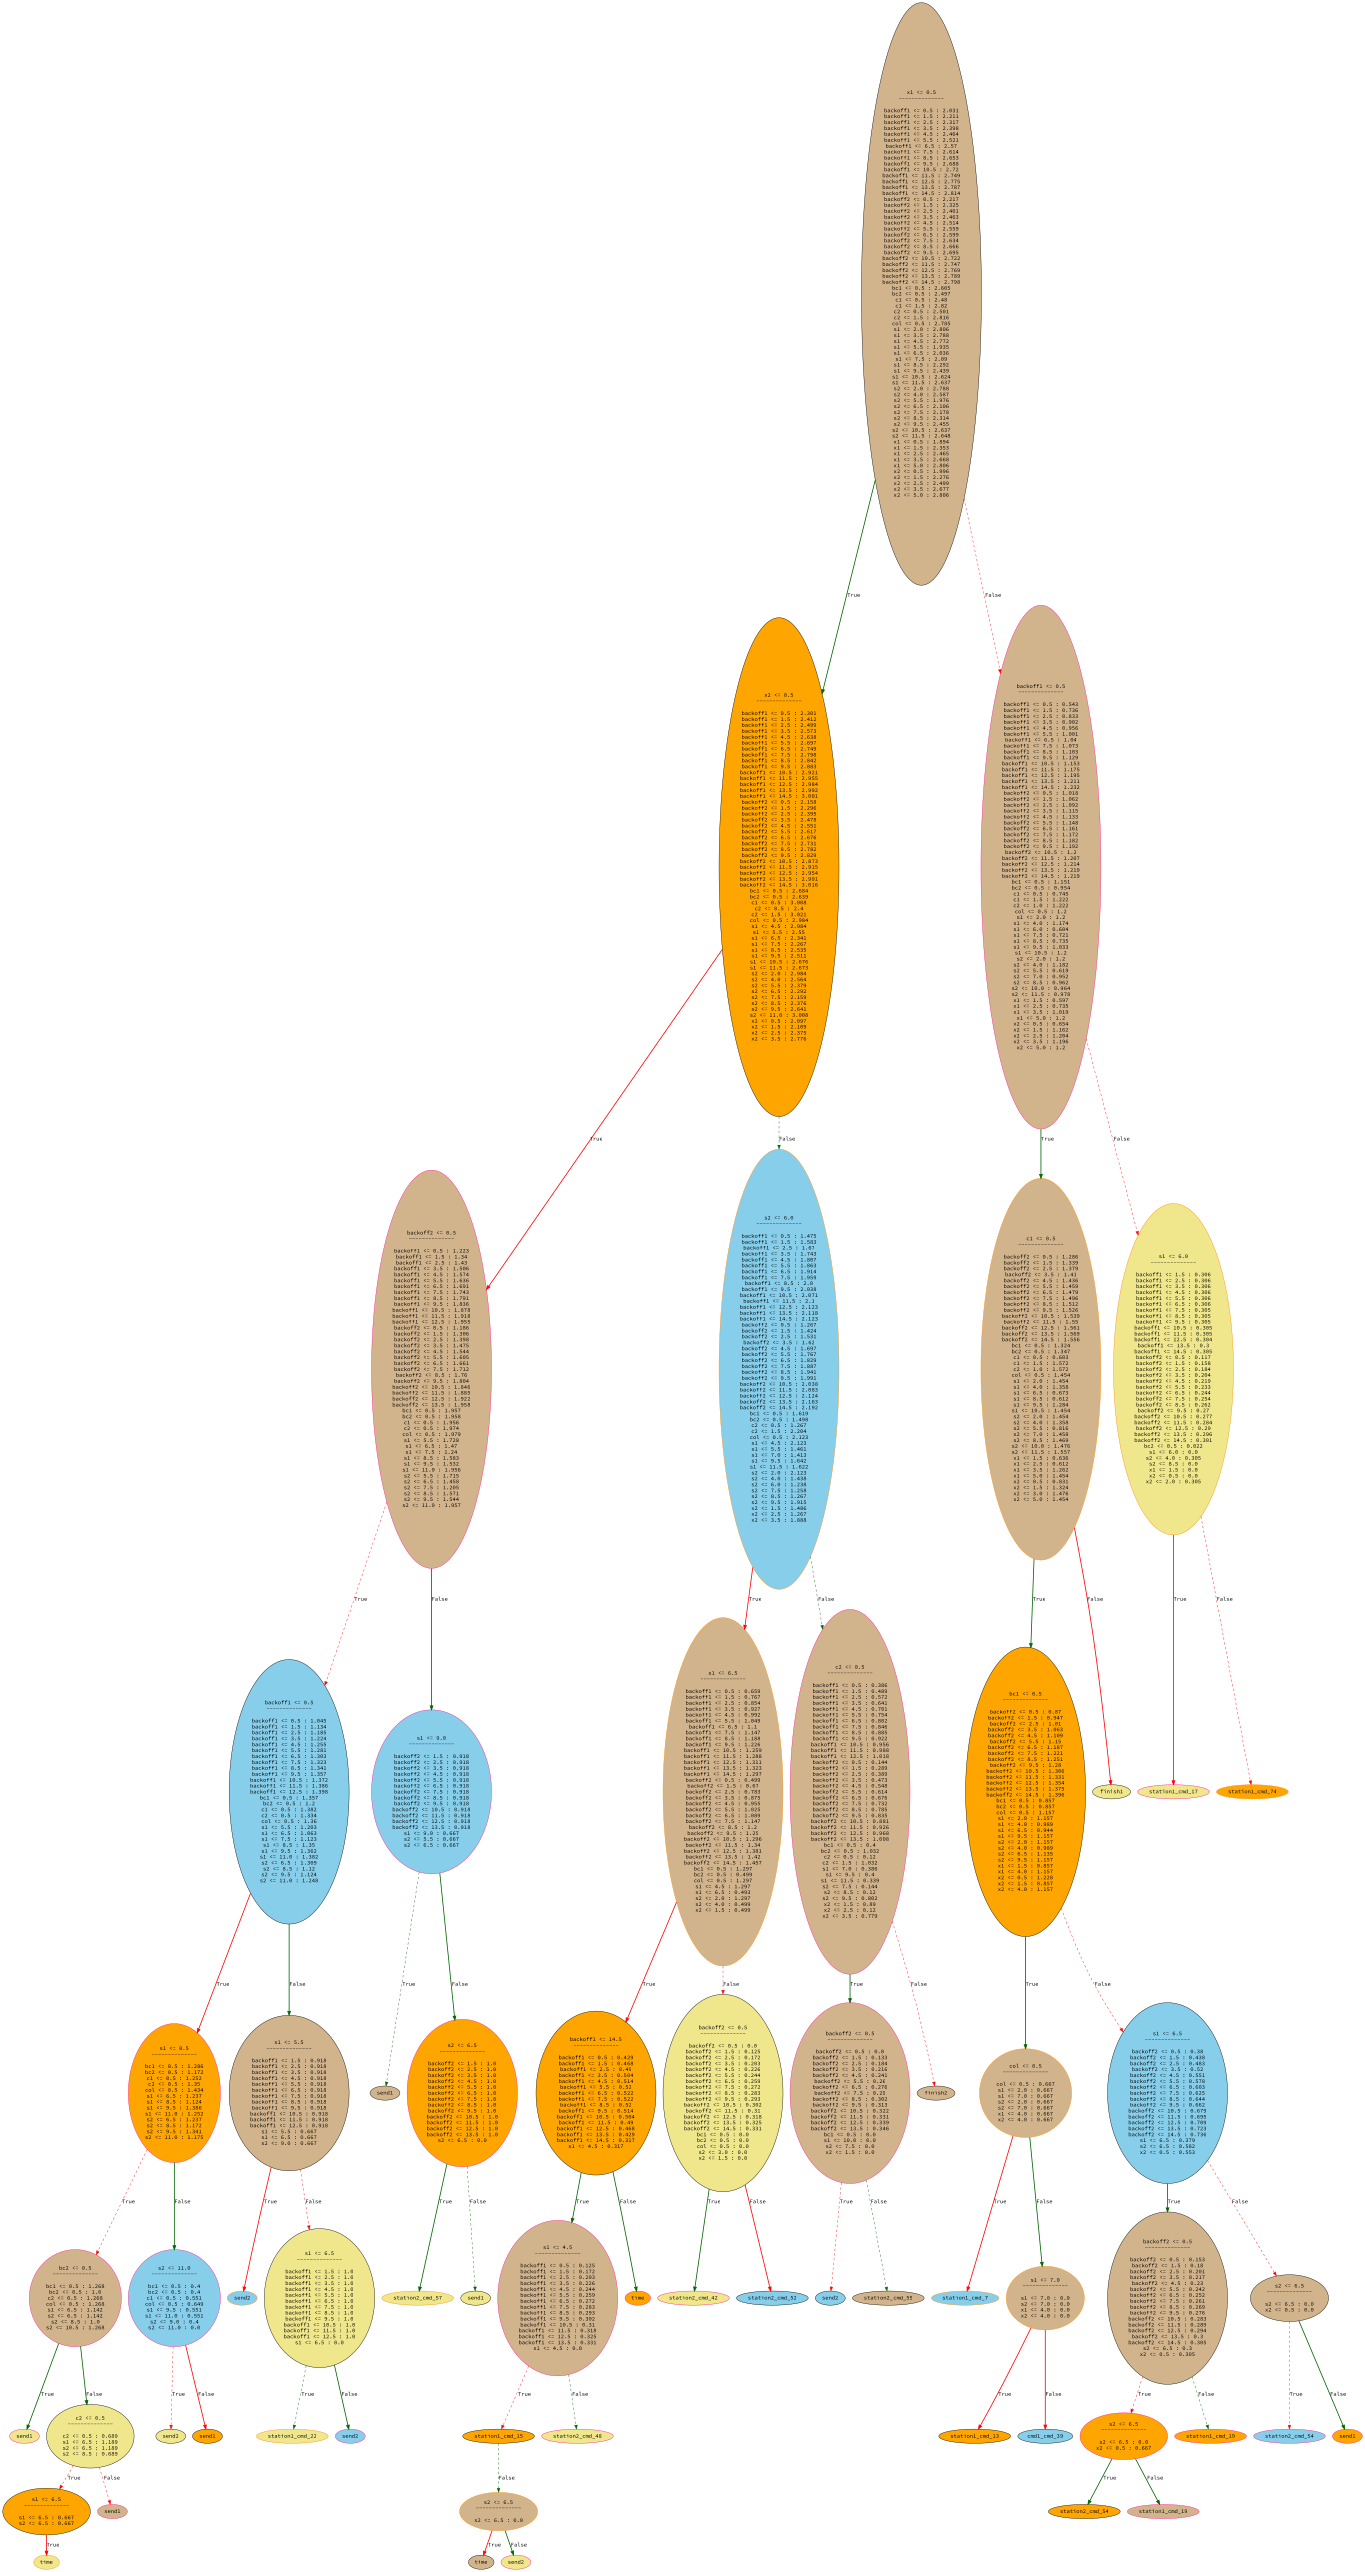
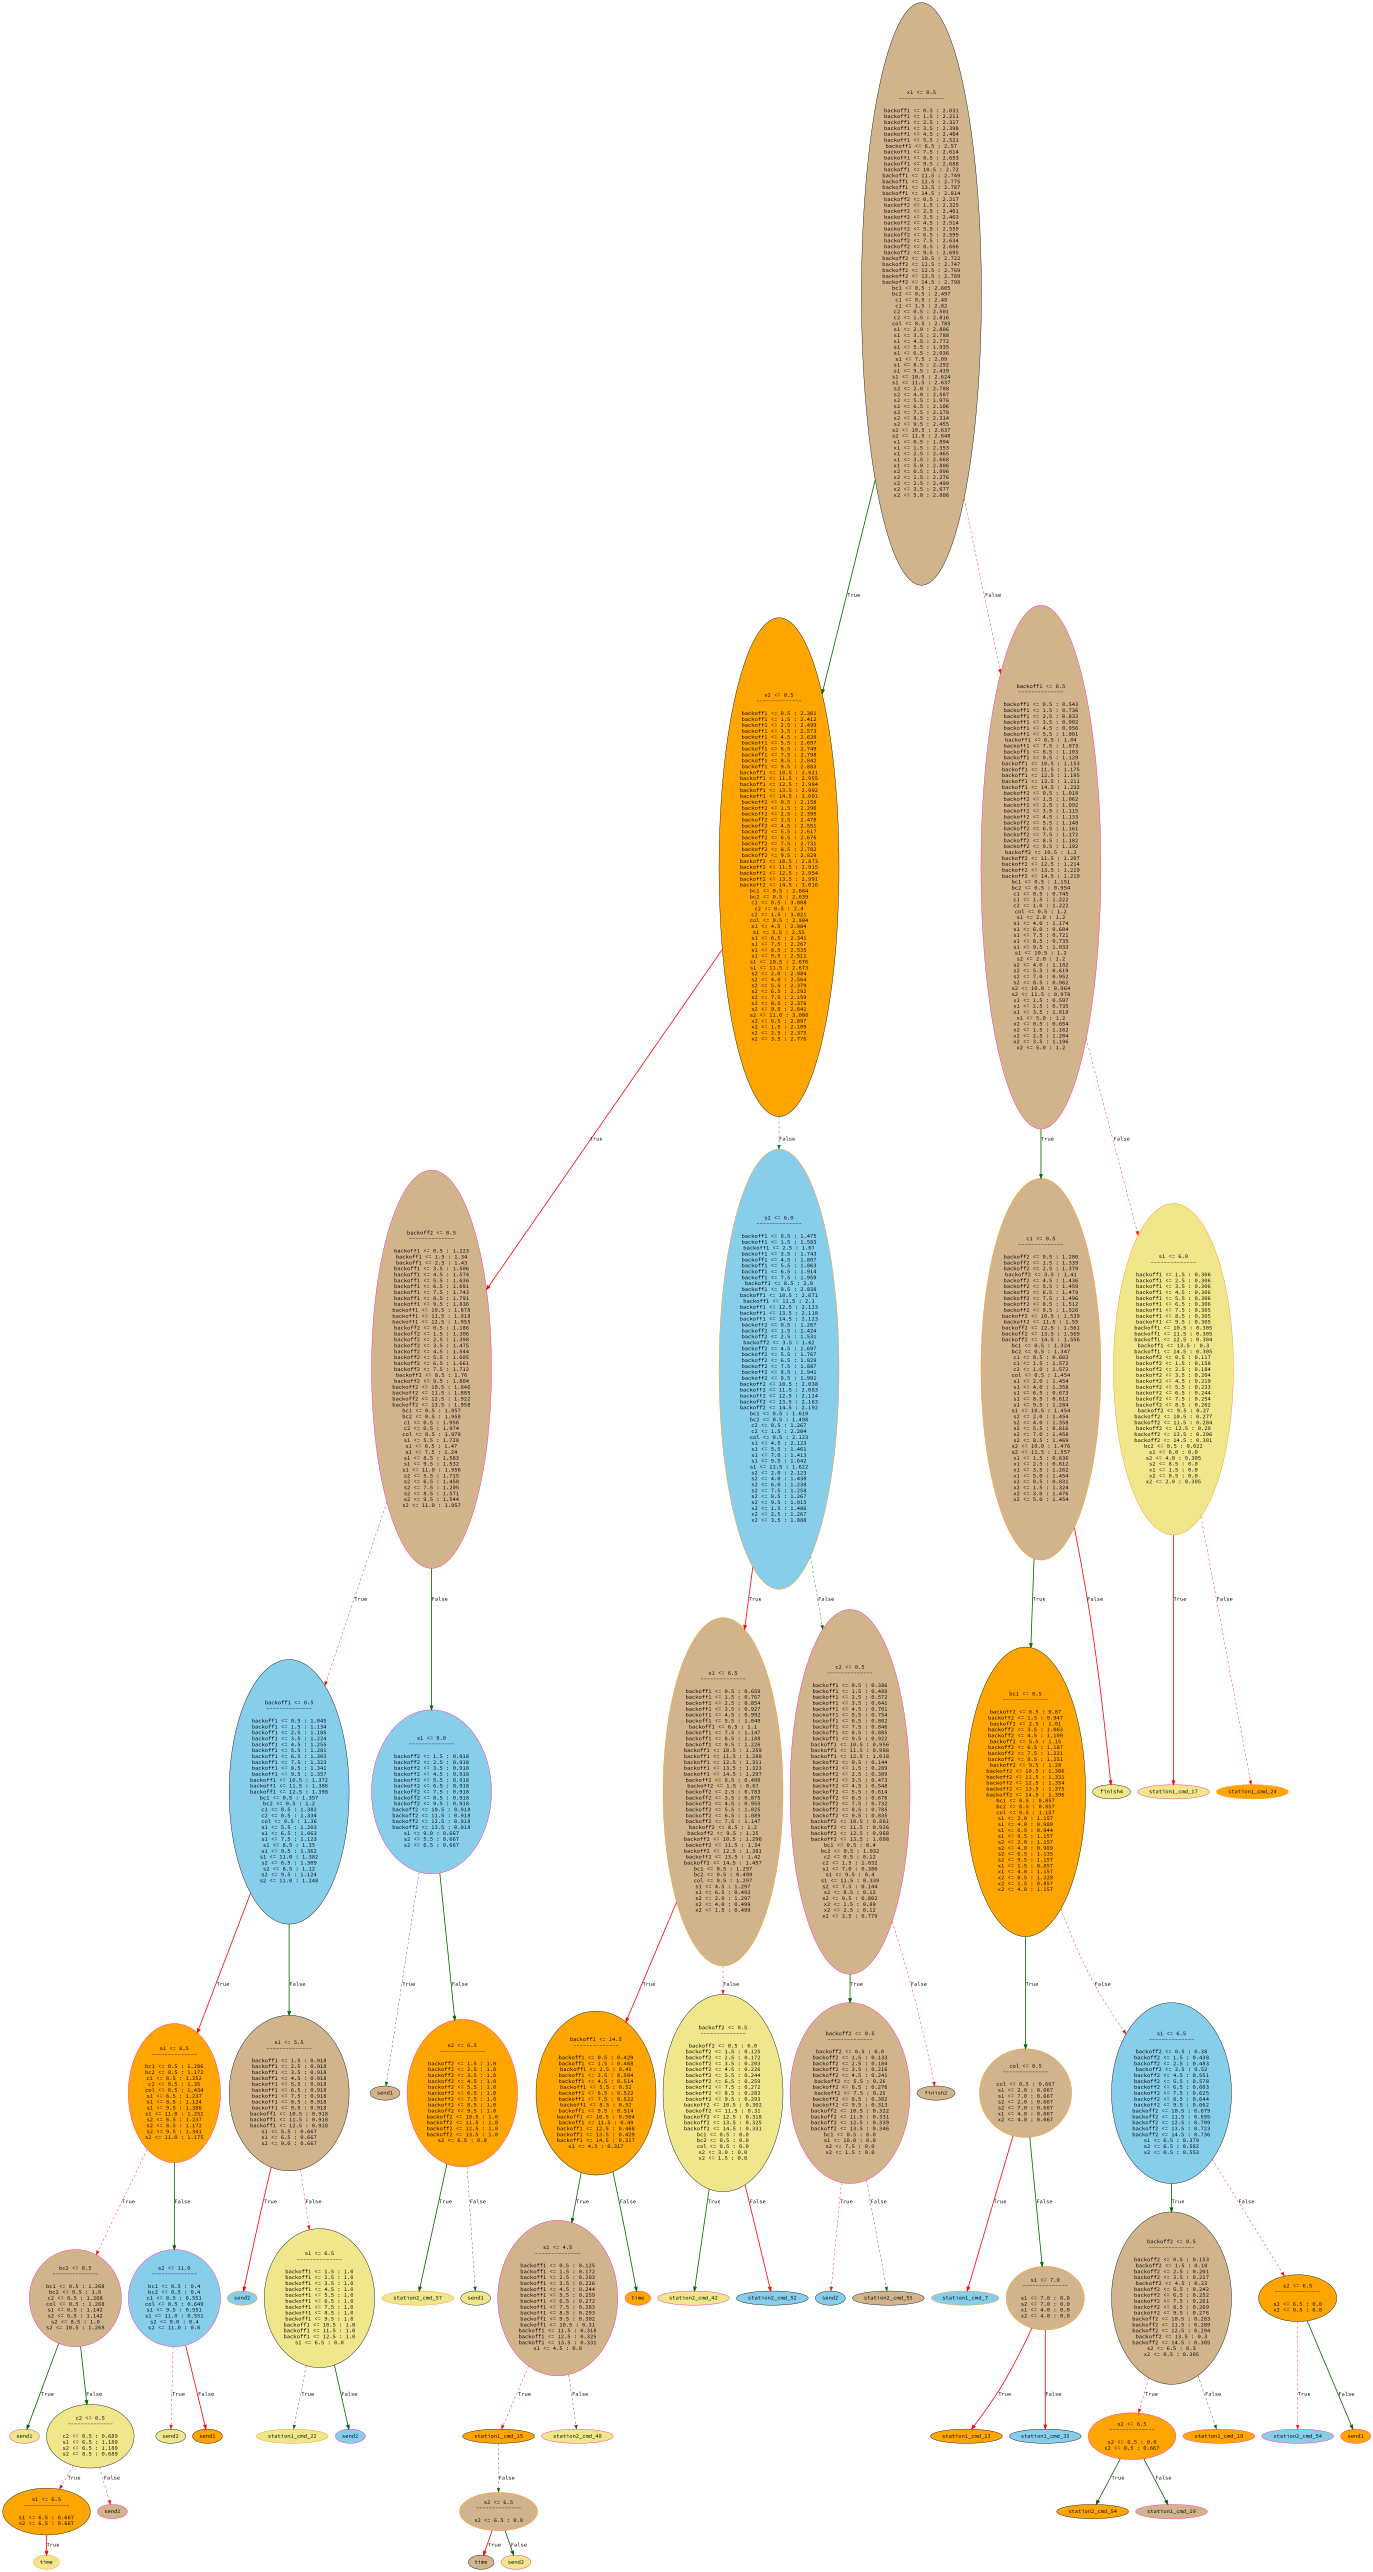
(1112, 1792) -> (1112, 1792)
(1252, 1792) -> (1252, 1792)
(1289, 2298) -> (1298, 2298)
(1045, 2436) -> (1045, 2436)
